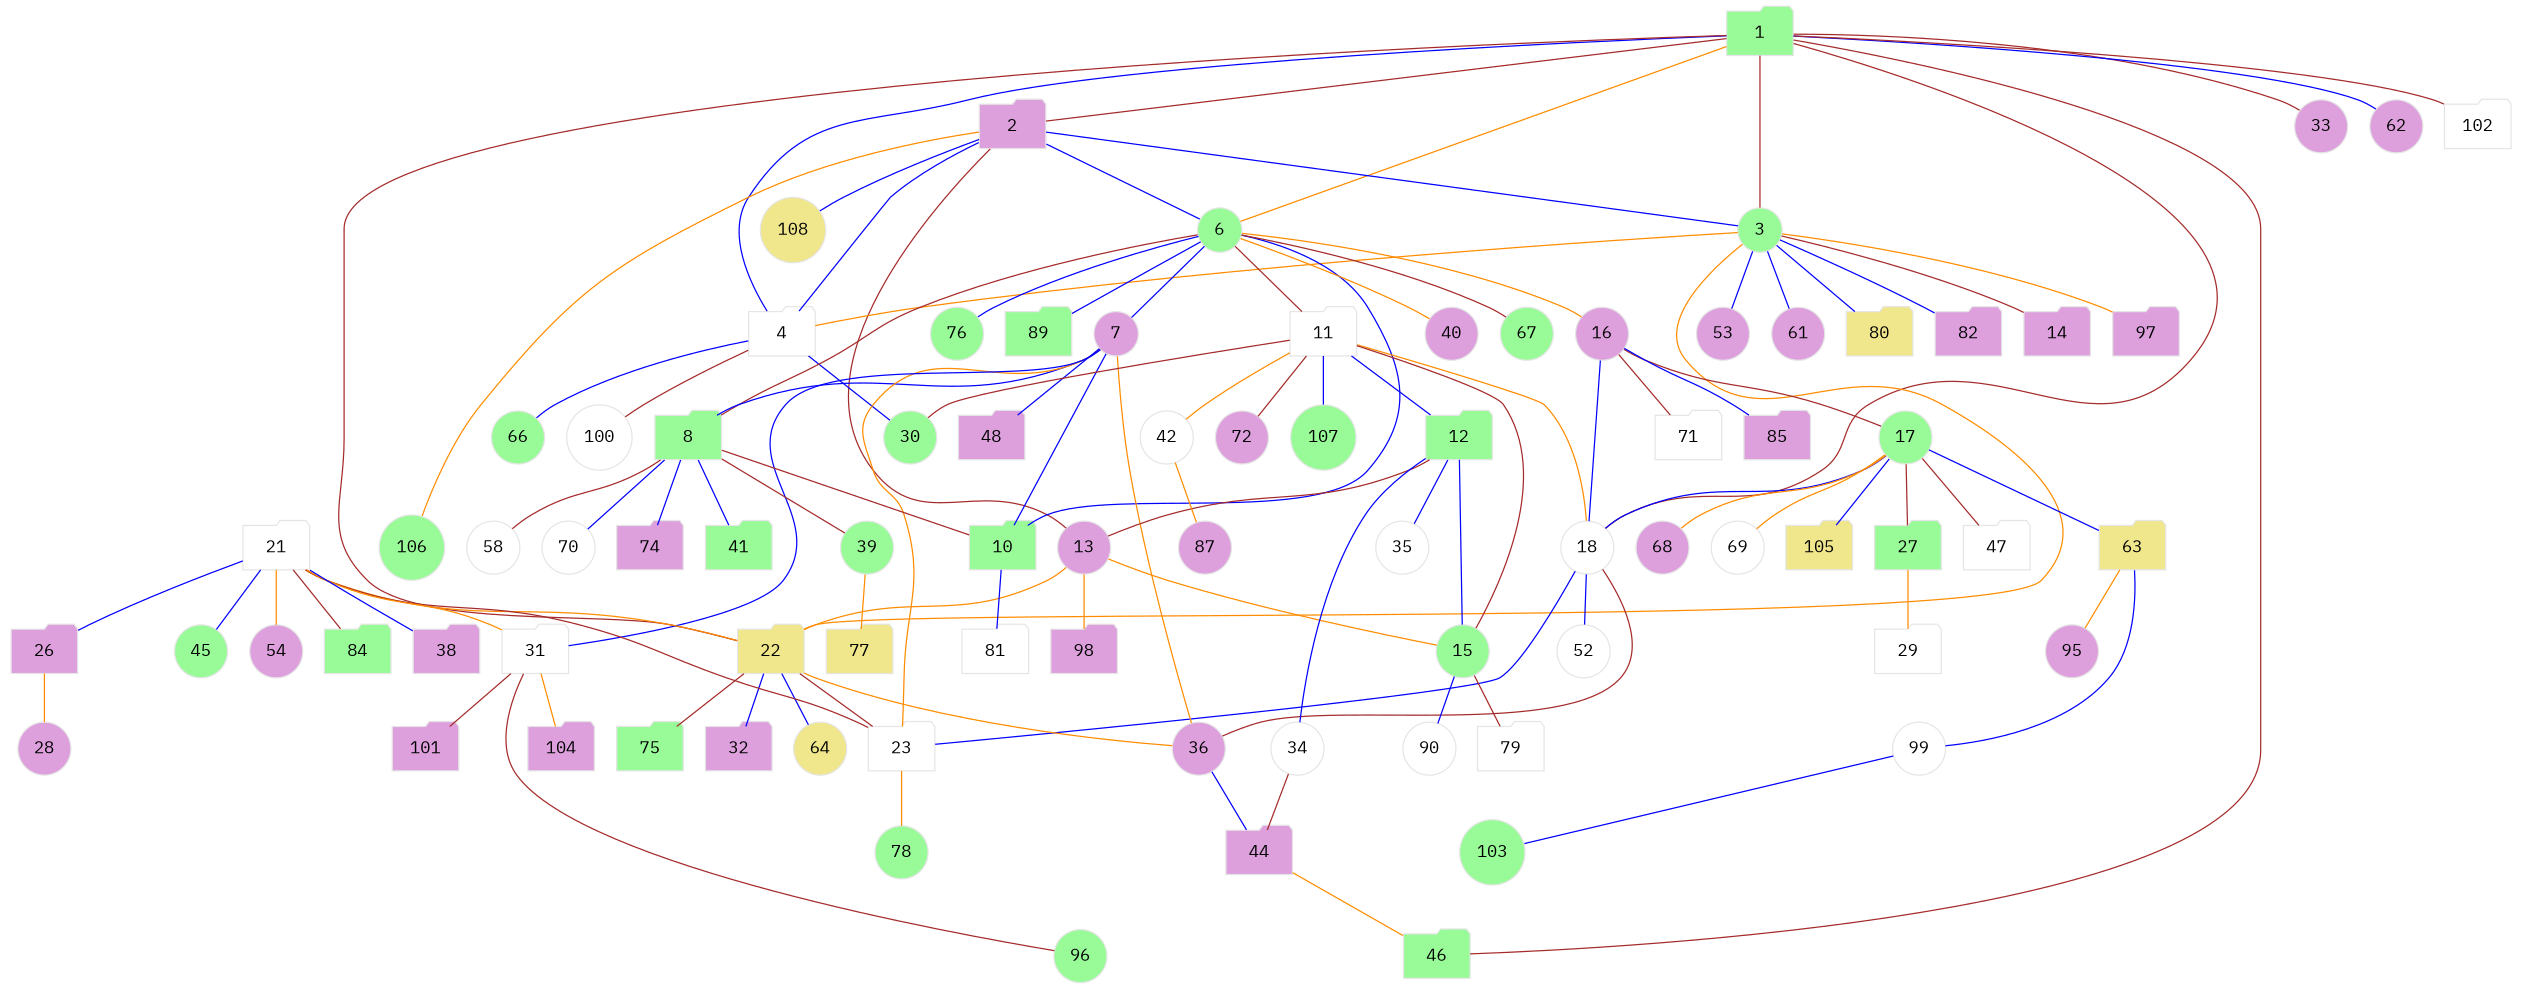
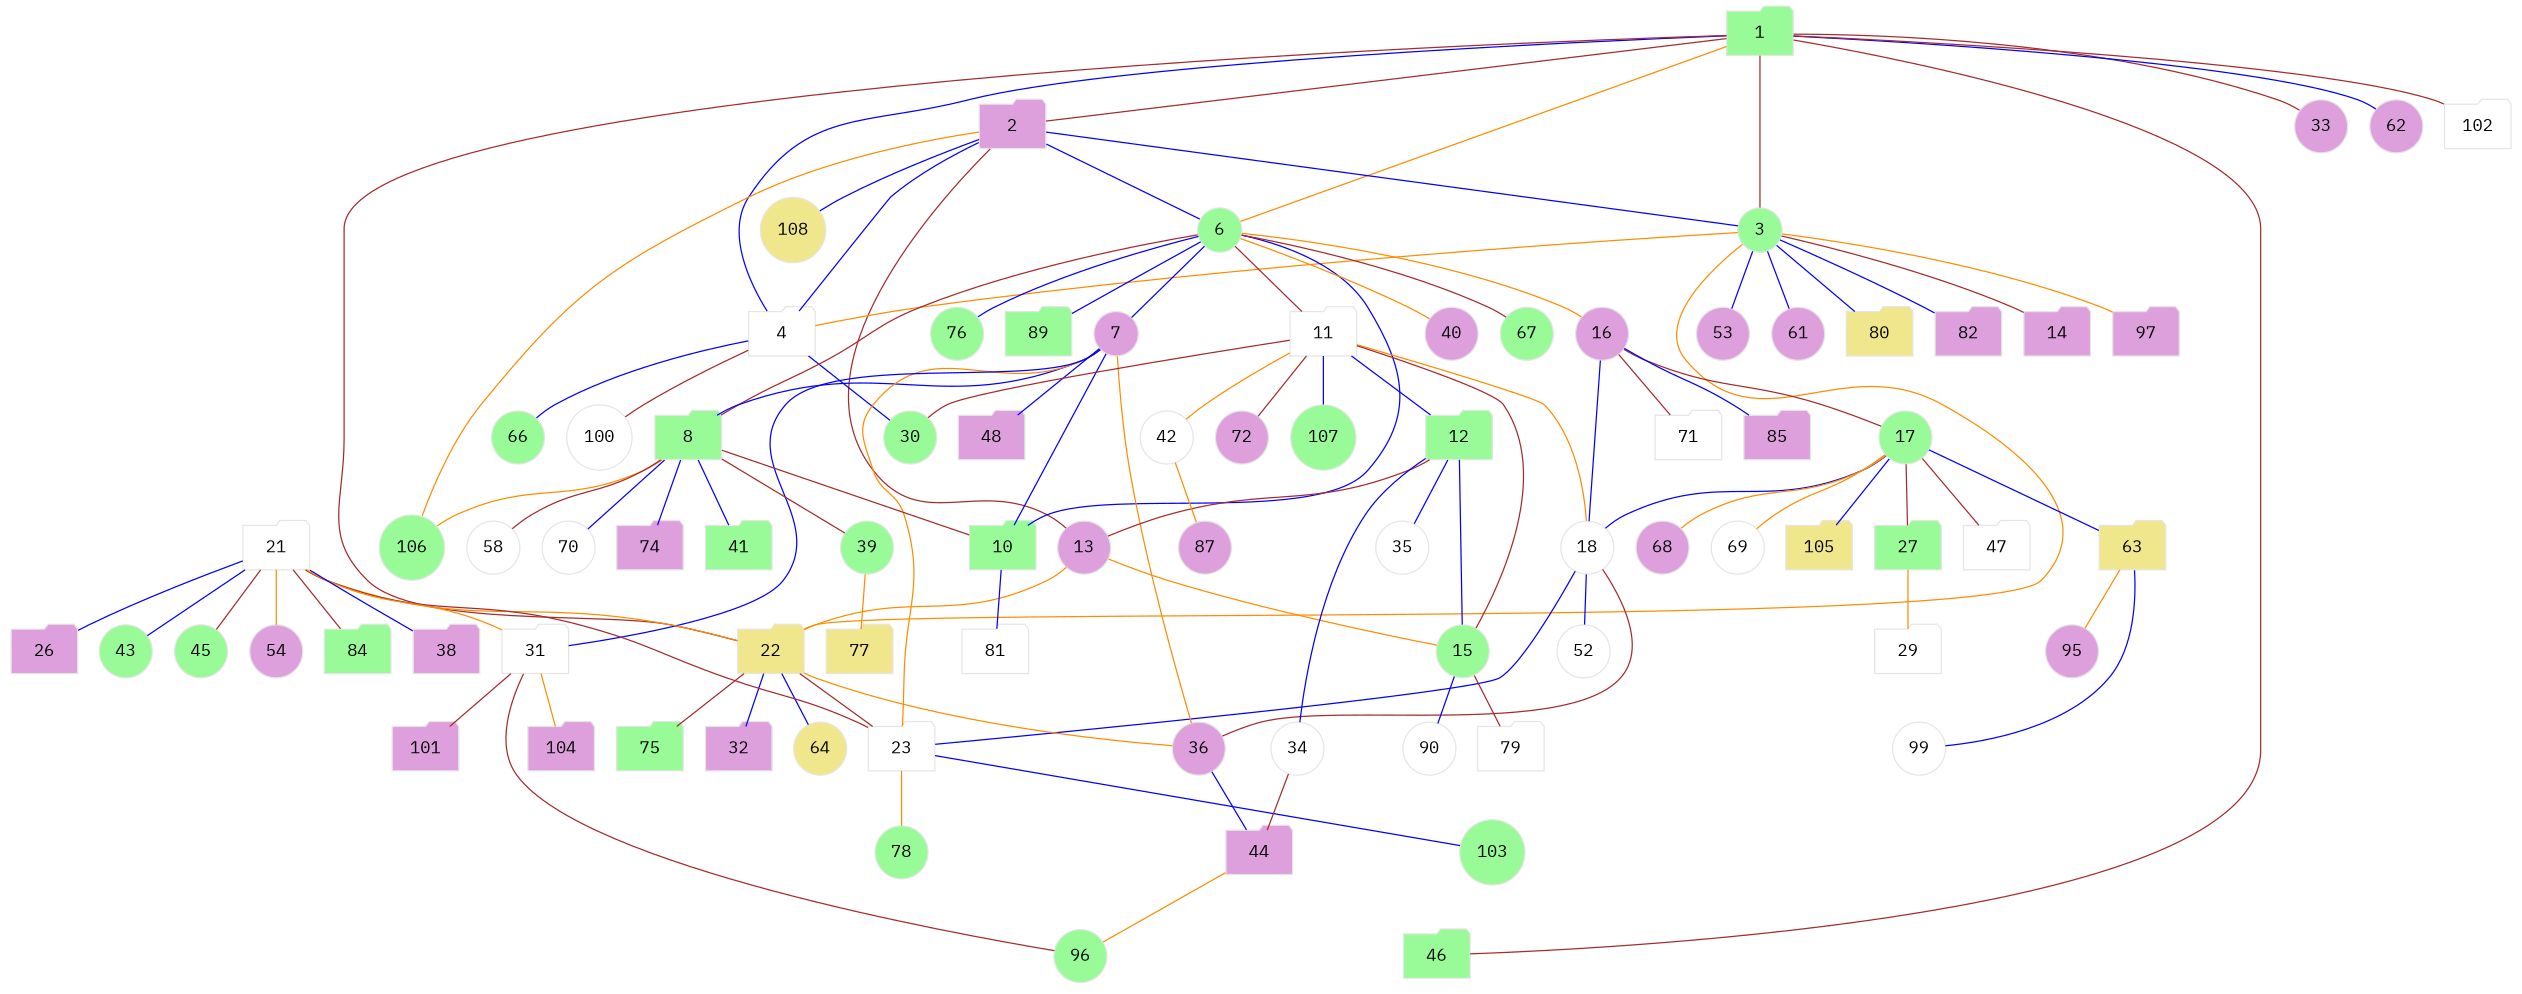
(2164, 382) -> none
none -> (549, 493)
(239, 600) -> (239, 600)
none -> (126, 651)
(1084, 651) -> none
(44, 749) -> none
(1709, 800) -> (1198, 801)
(1348, 904) -> (1164, 907)
